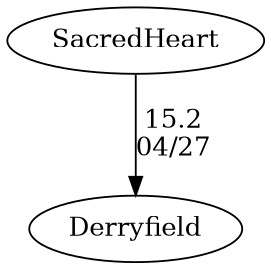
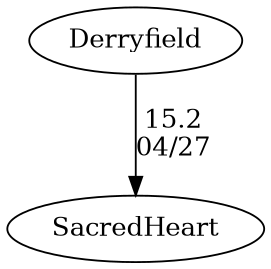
(136, 125) -> (136, 125)
